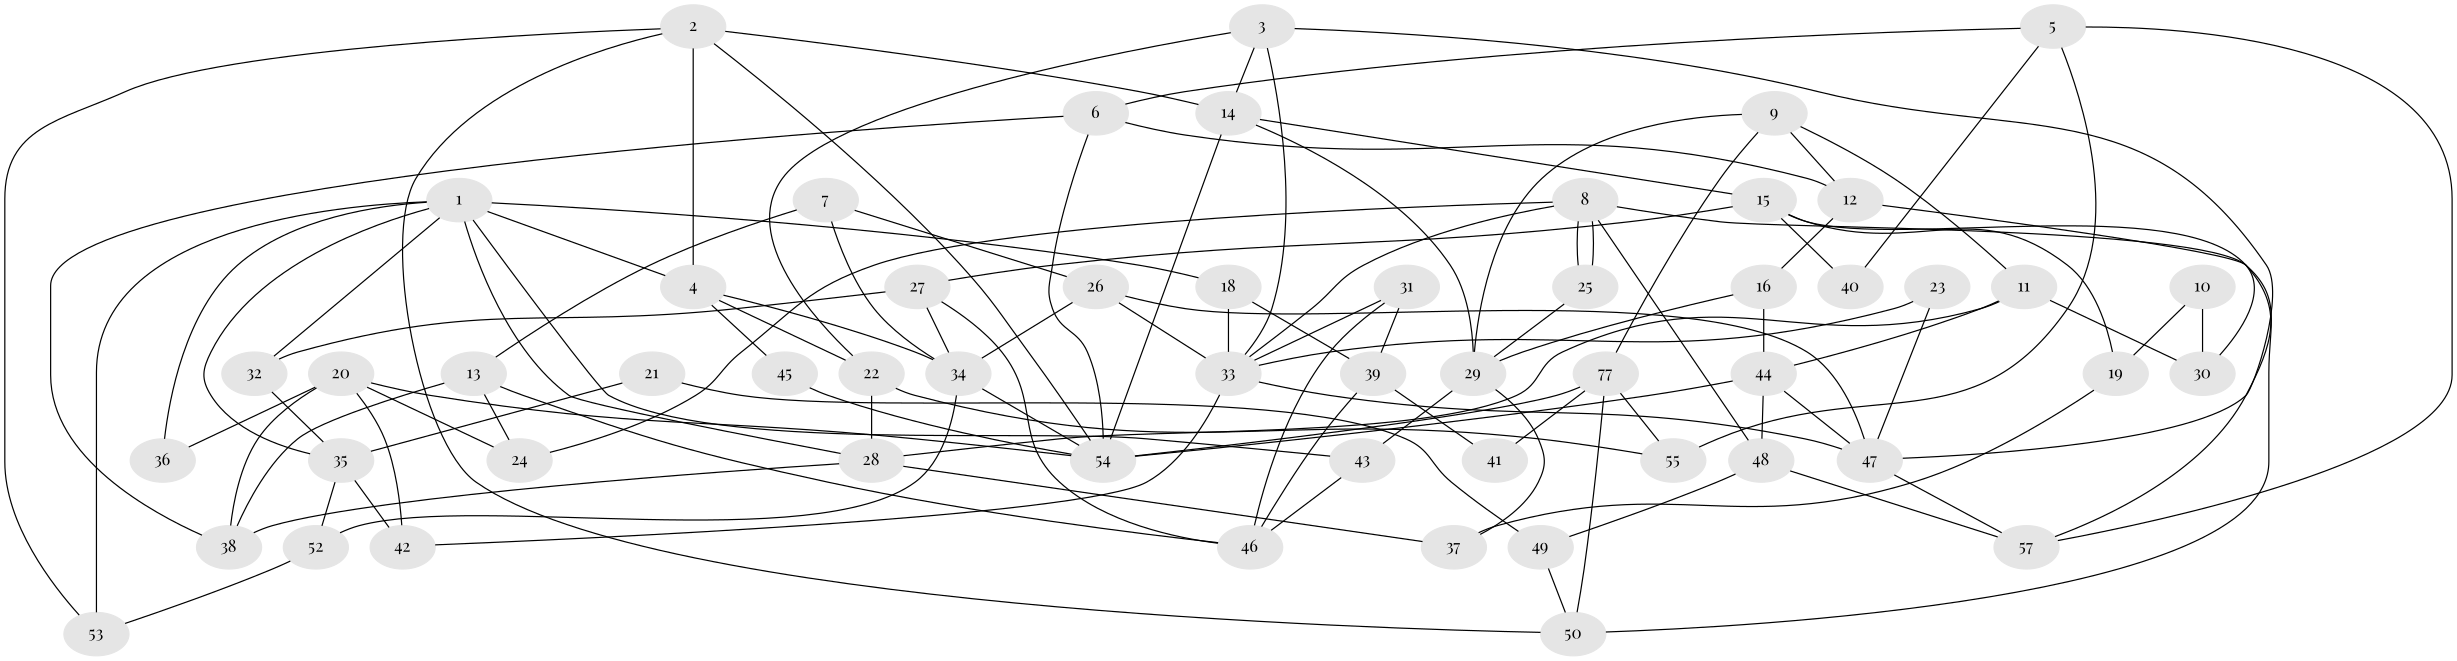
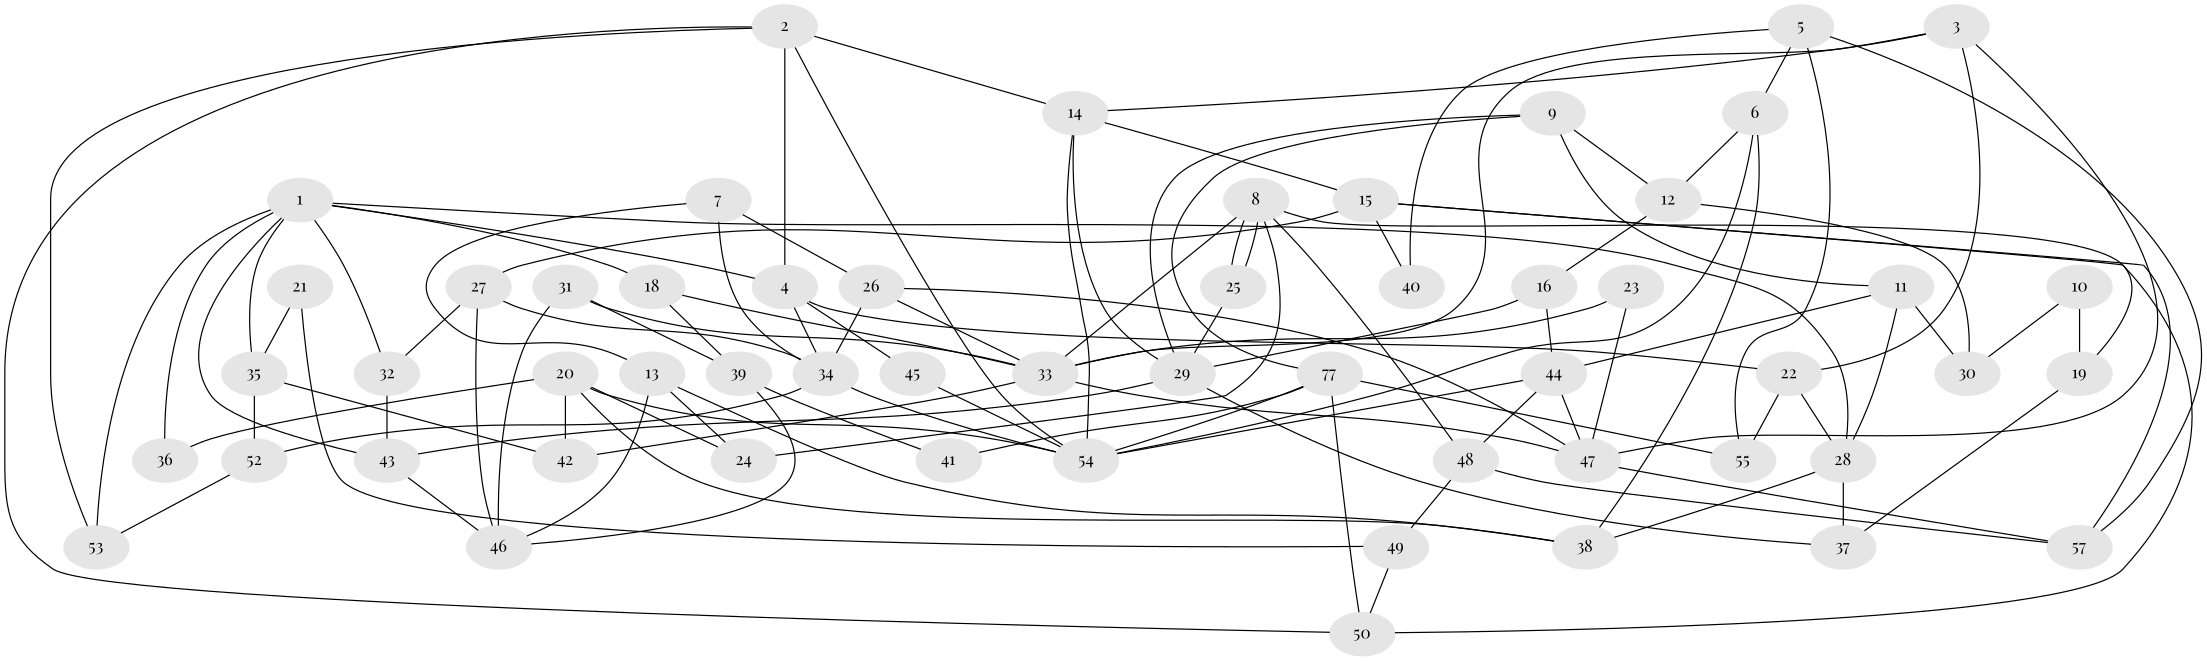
(298, 417) -> (387, 419)
